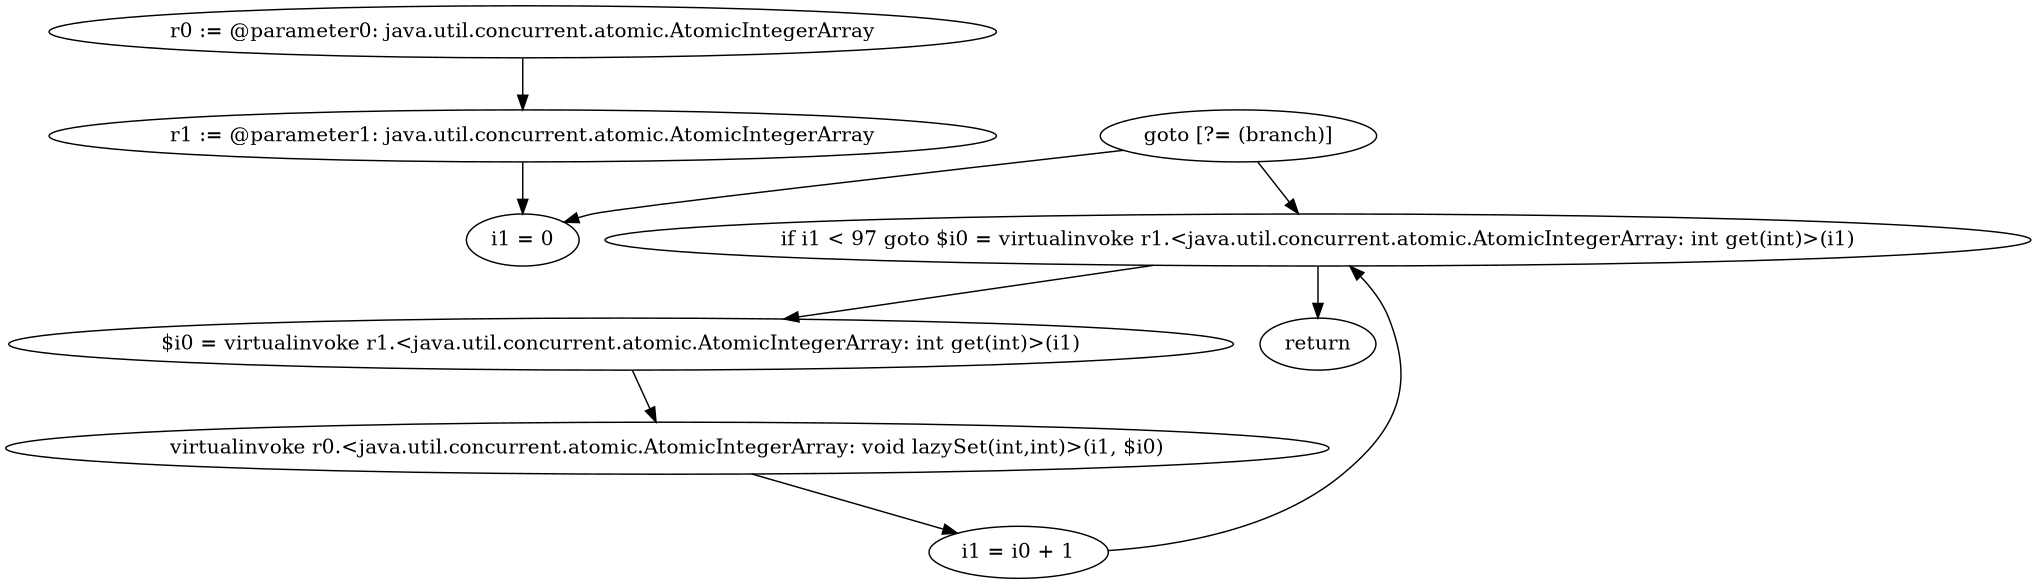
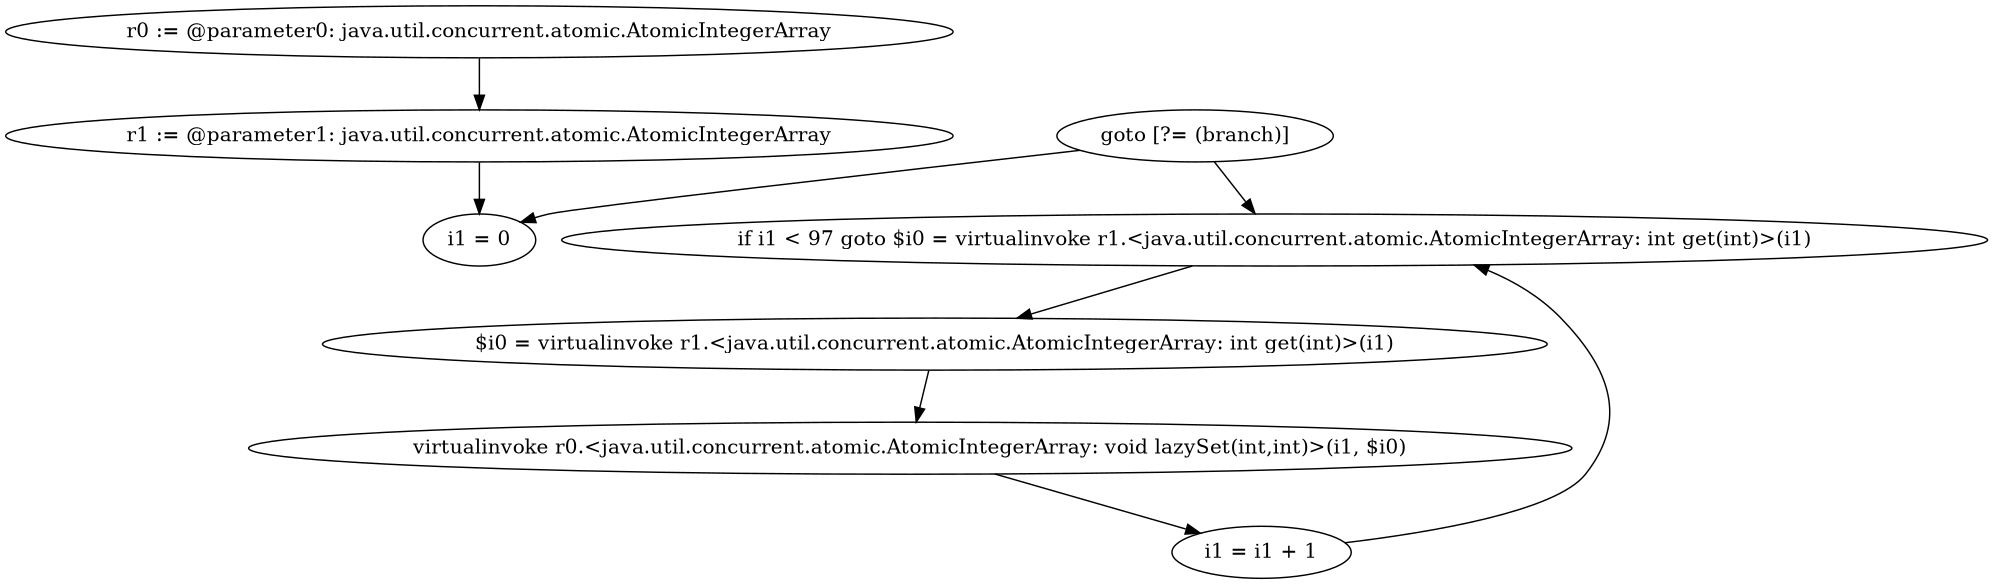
(1318, 344) -> none
(1019, 552) -> (1262, 552)
